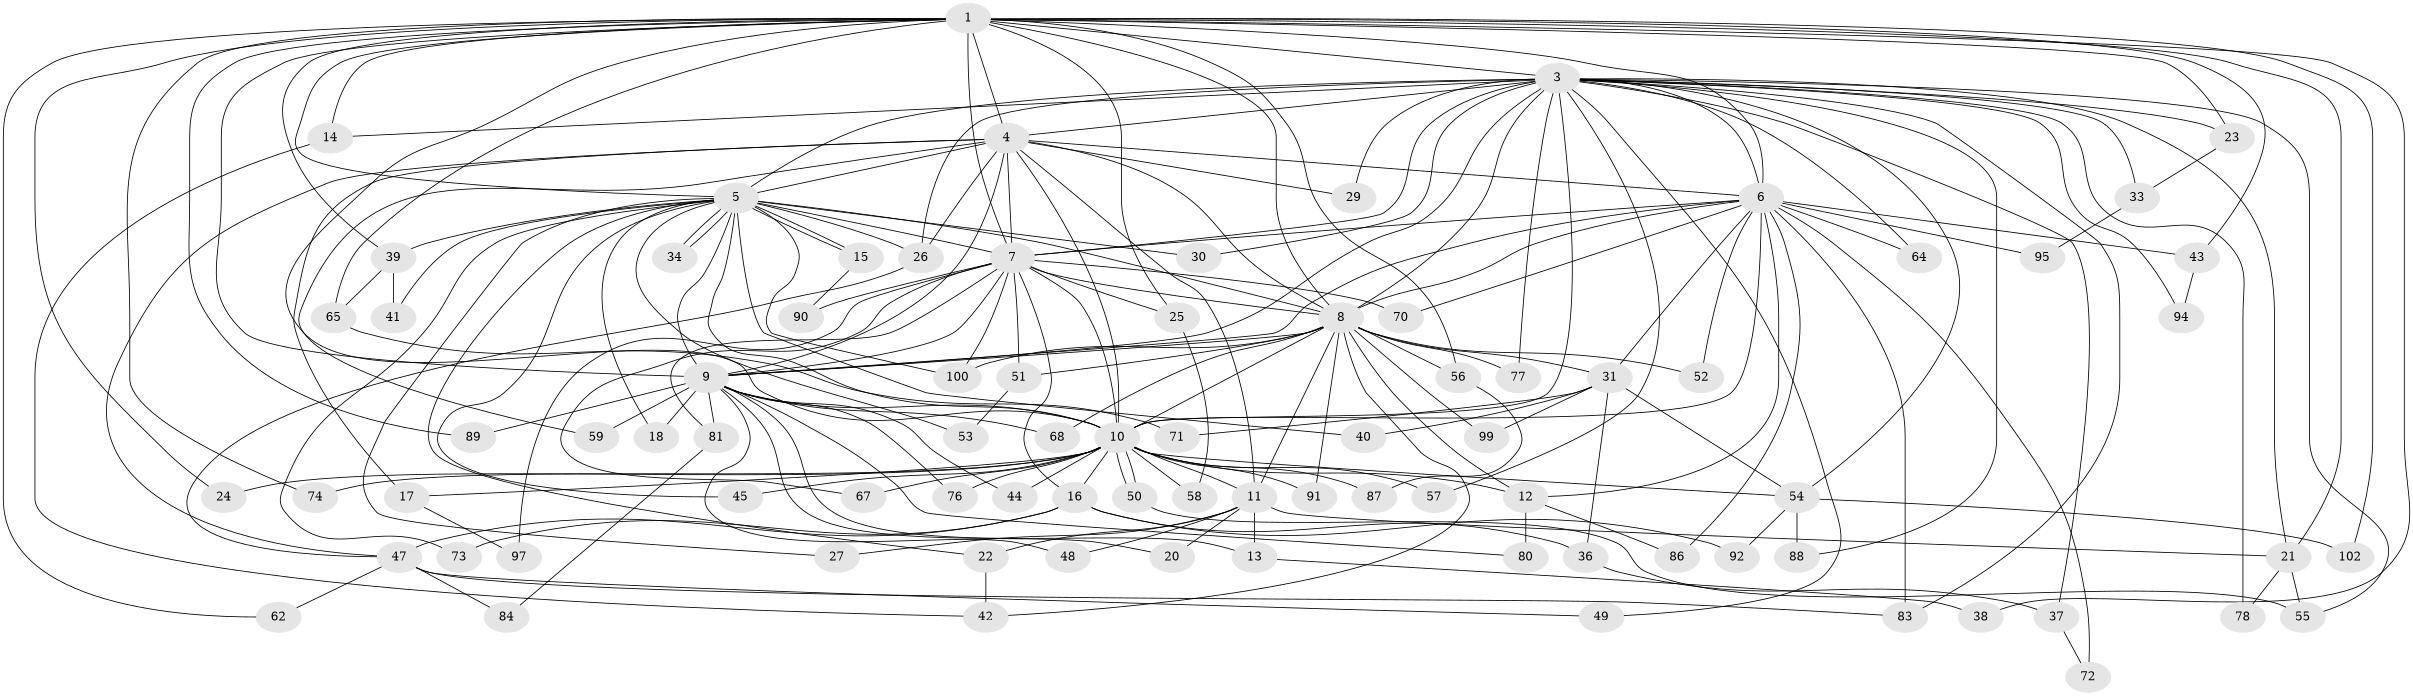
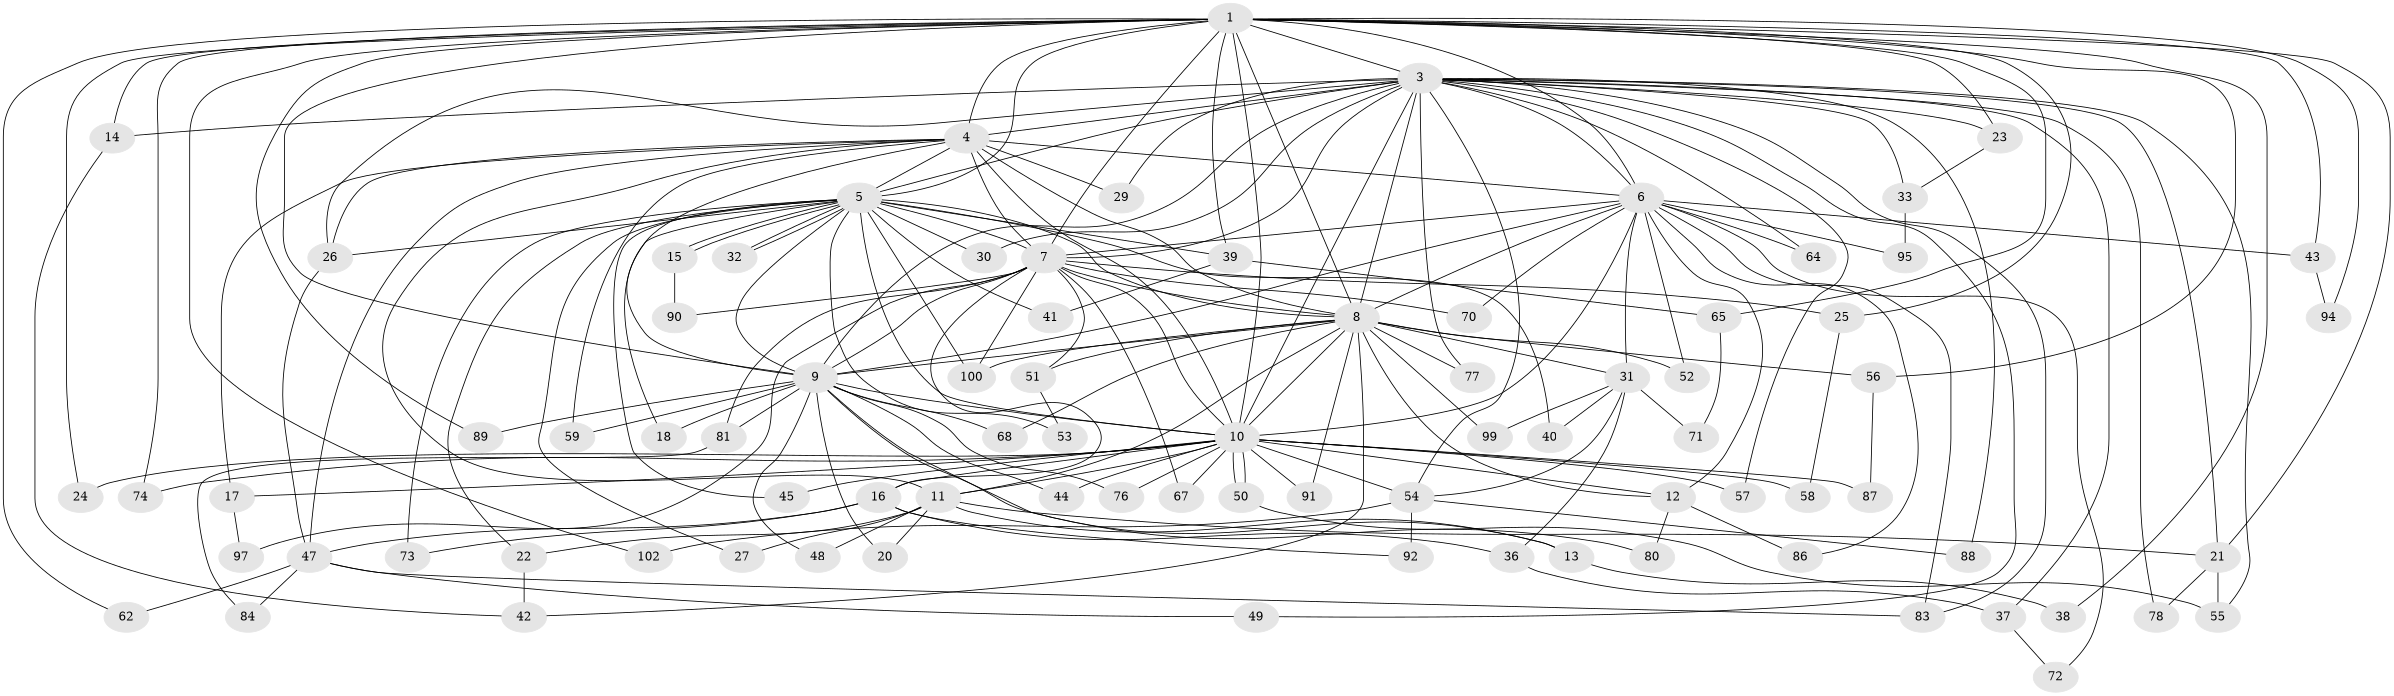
(2032, 120) -> (1913, 26)
(675, 258) -> (735, 258)
